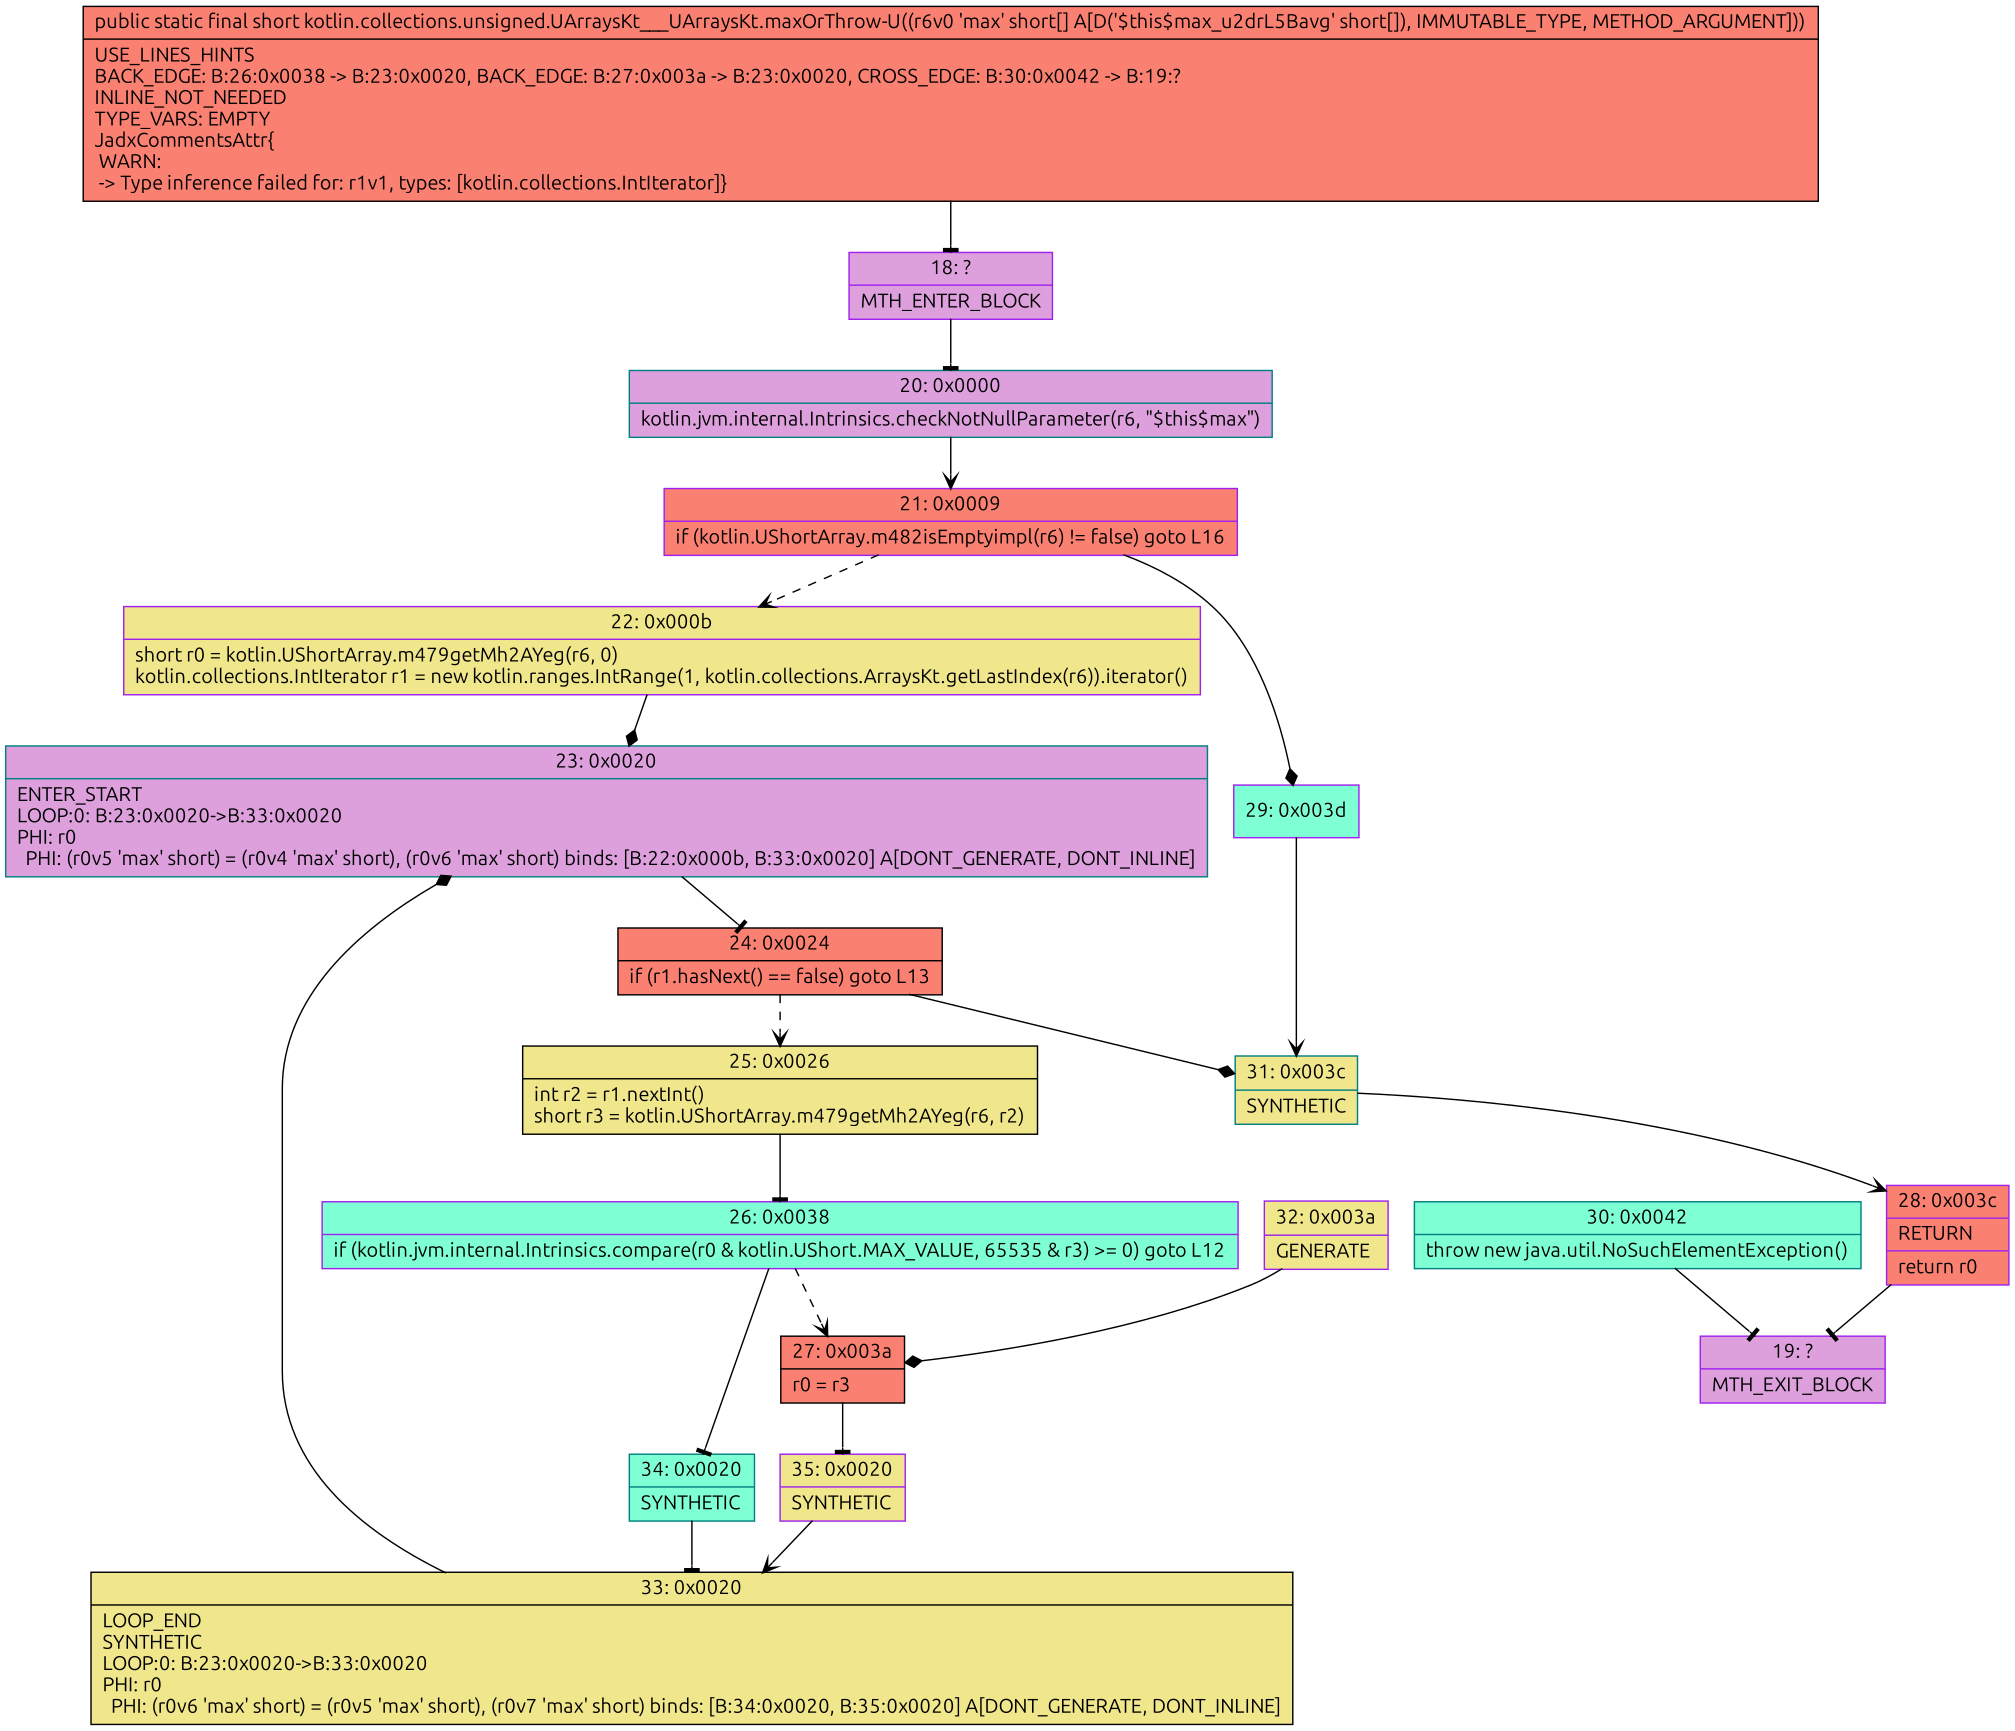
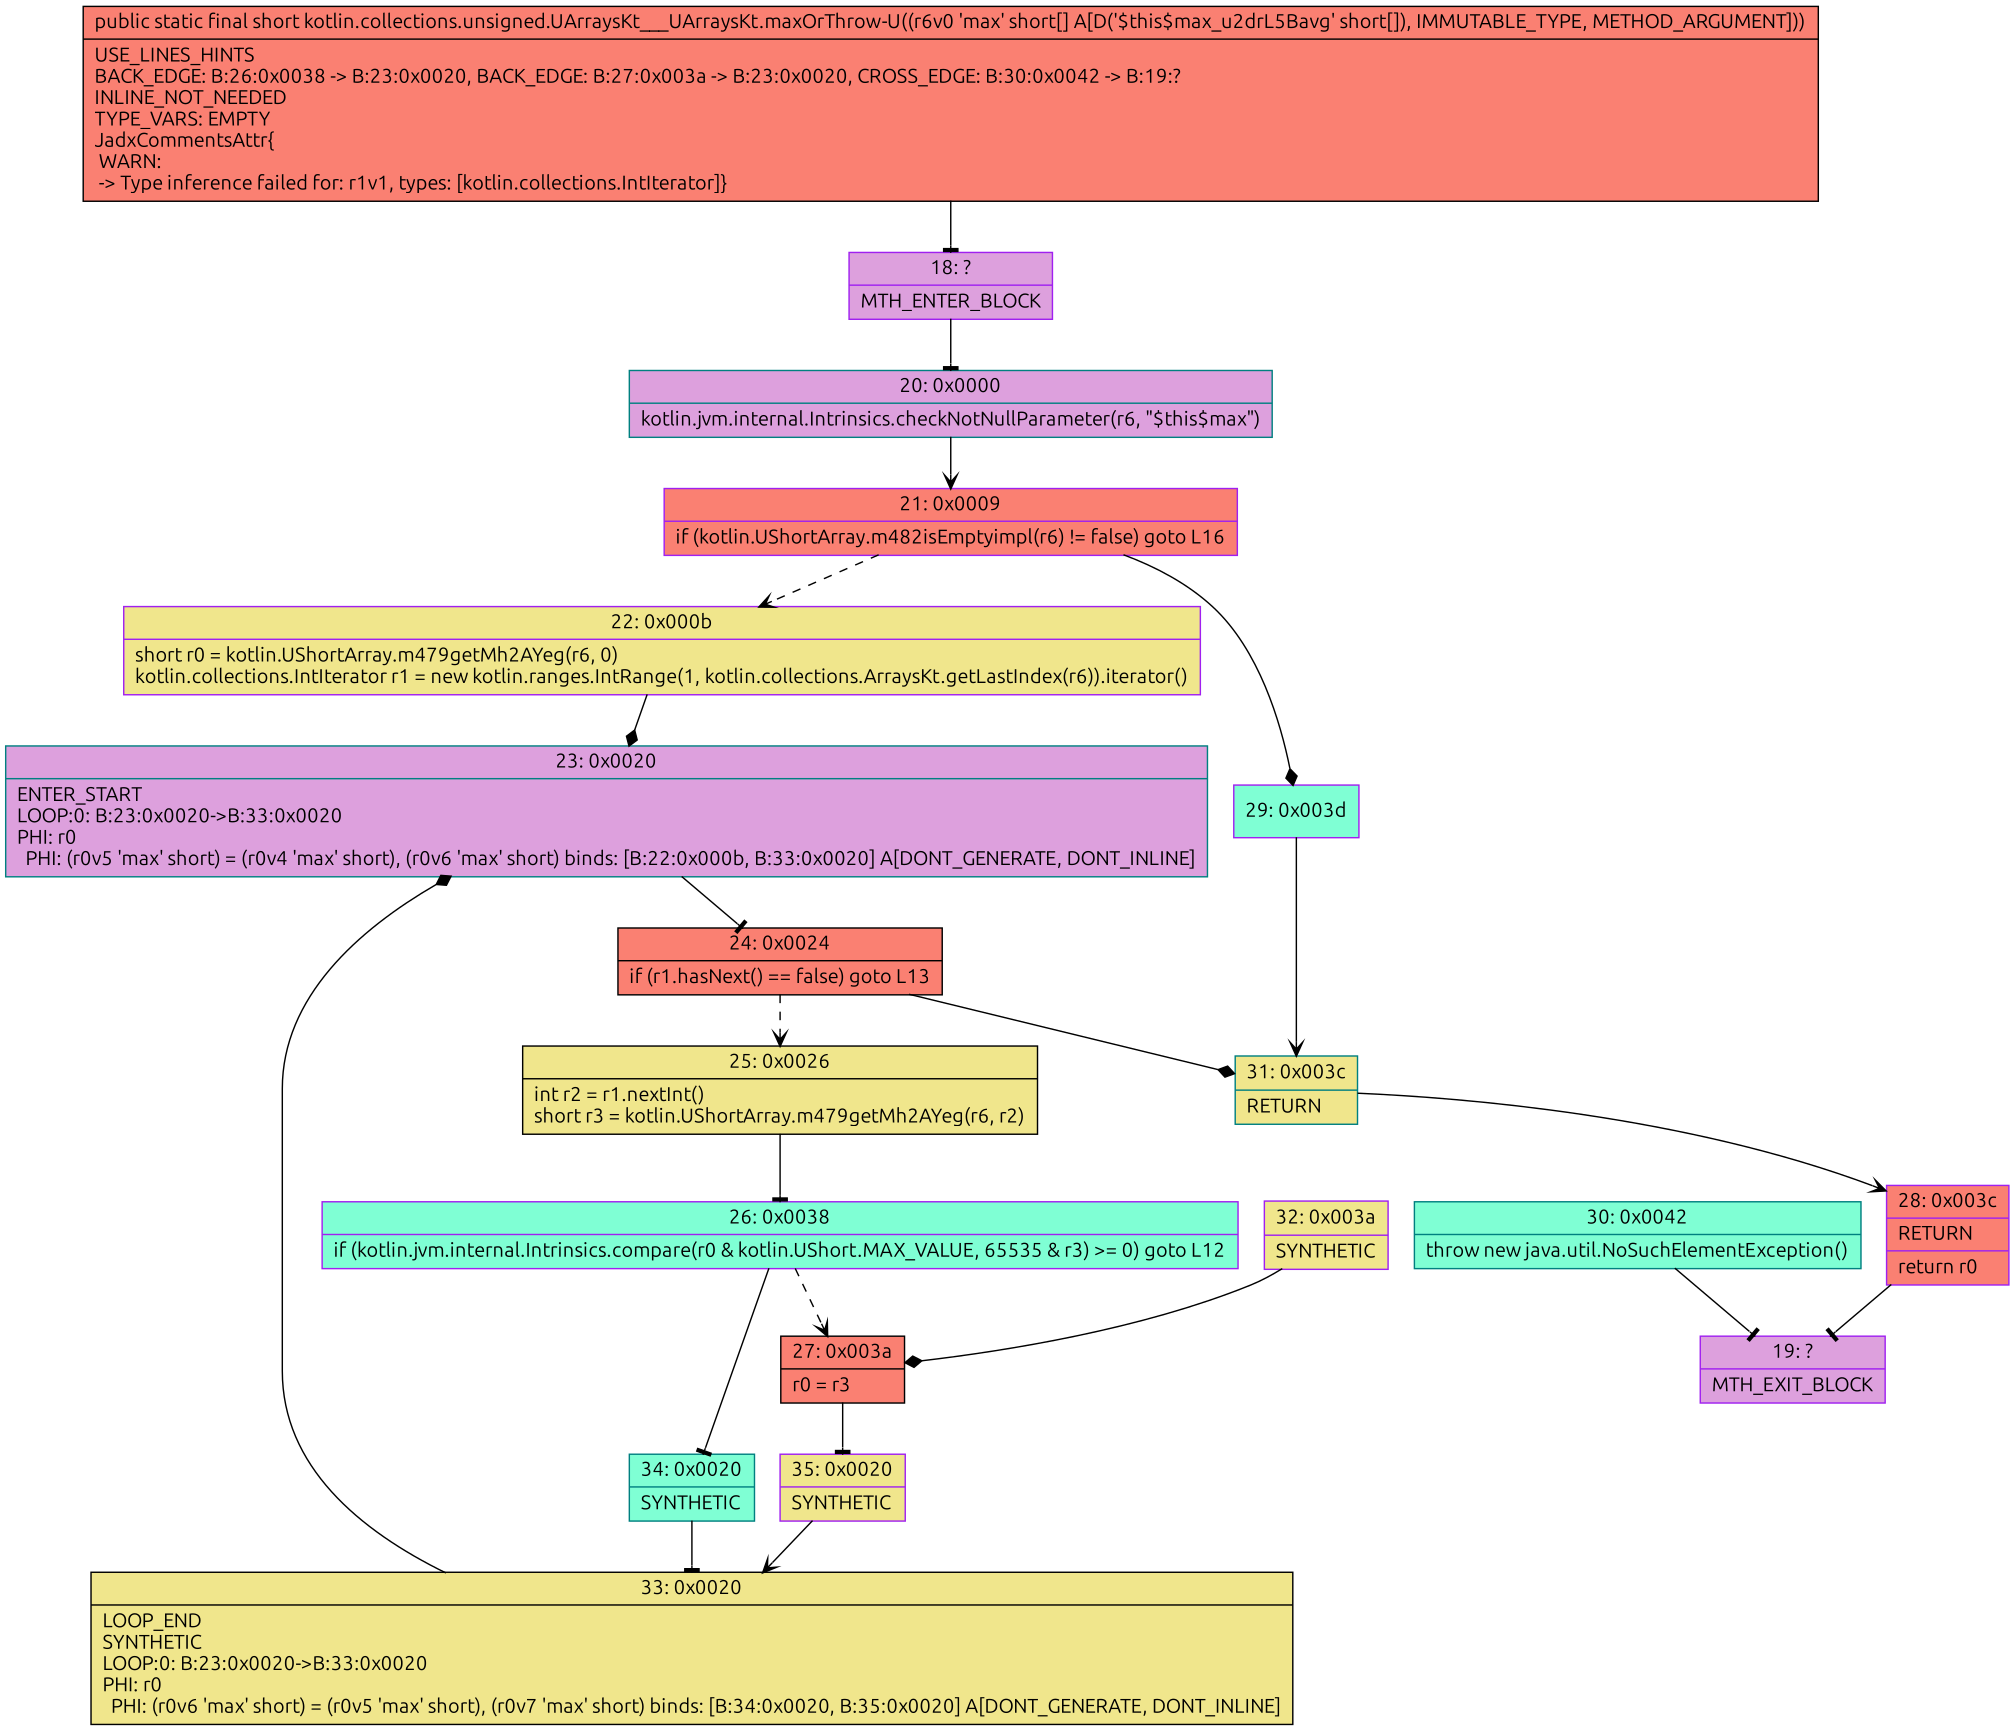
(1296, 1106) -> (1284, 1106)
(1323, 1252) -> (1326, 1252)
